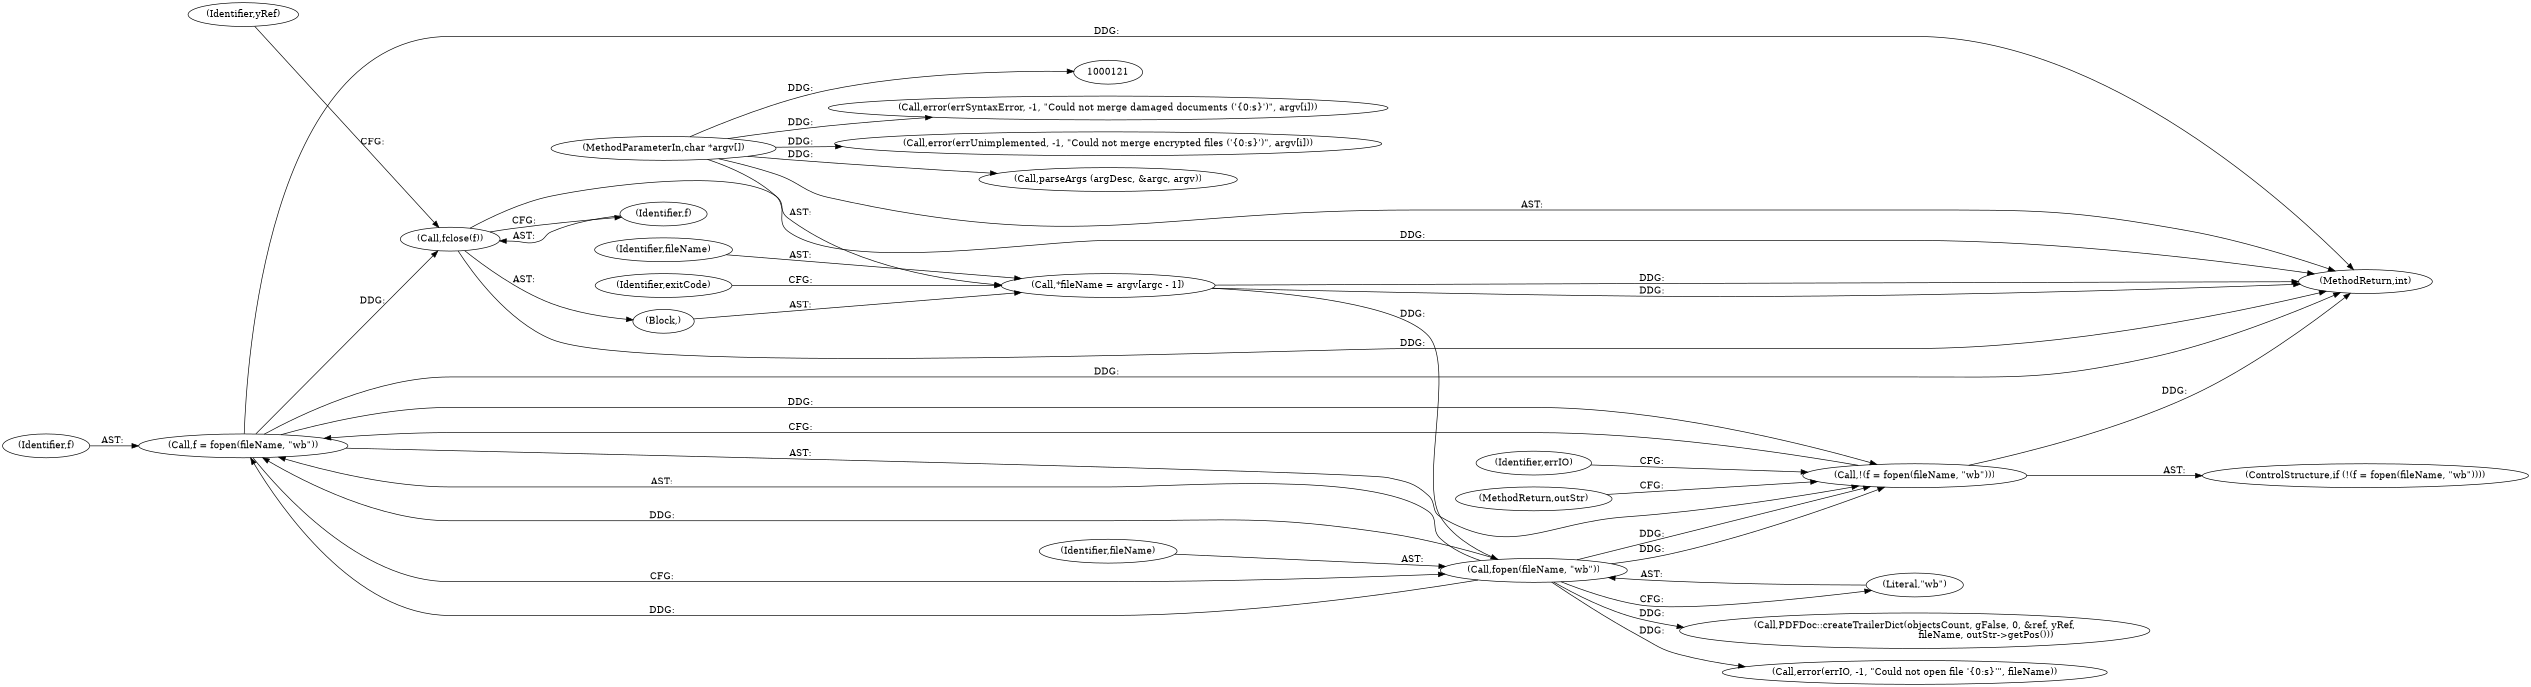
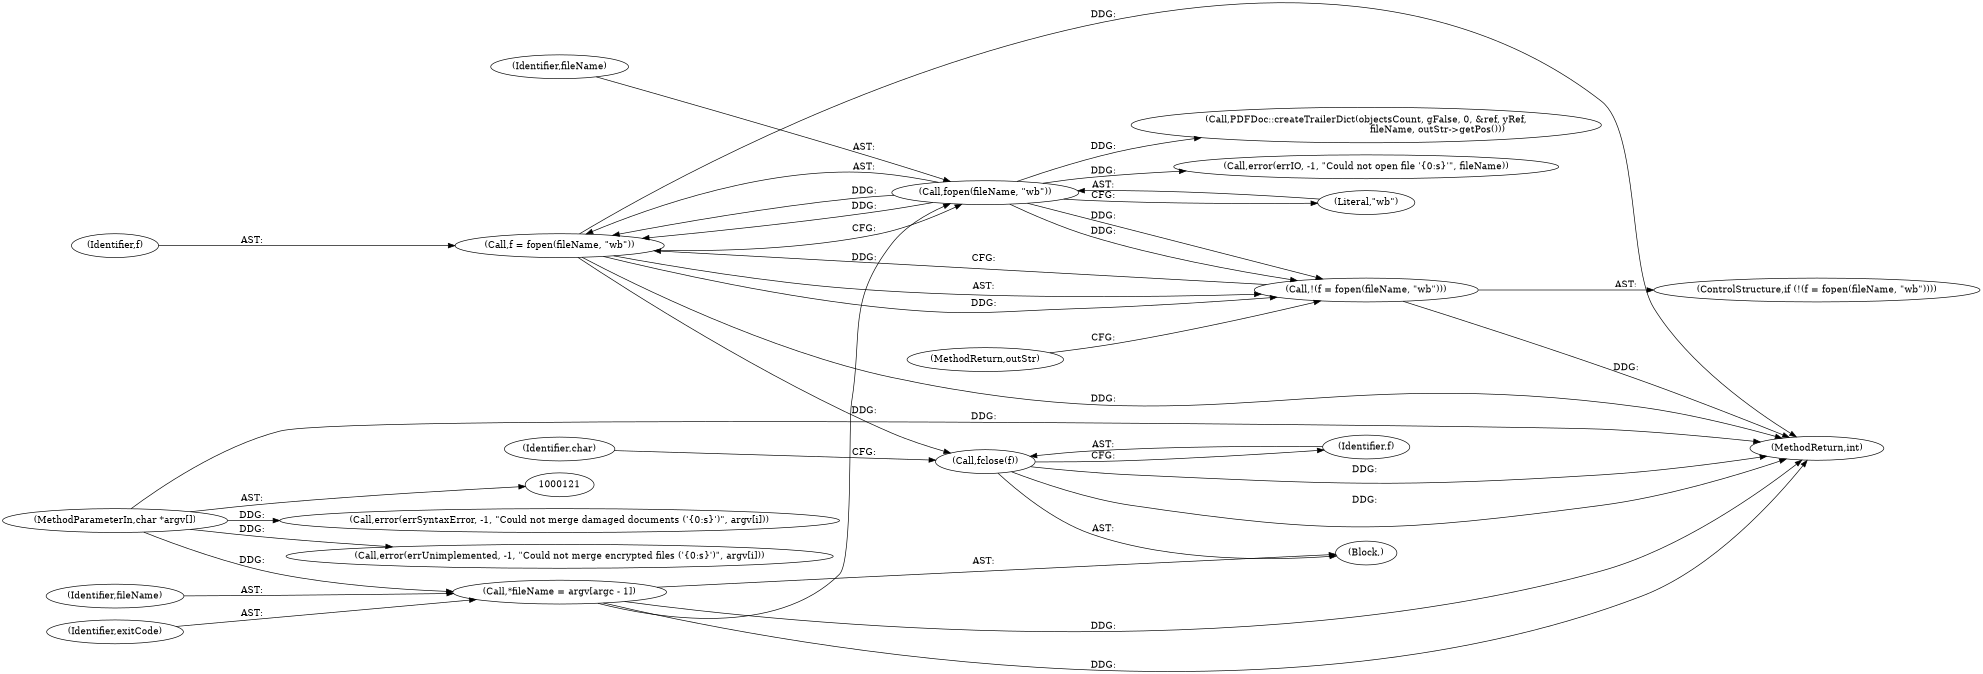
(243, 15) -> (560, 449)
(802, 88) -> (254, 498)
(1108, 180) -> none
(1534, 205) -> (985, 417)
(802, 213) -> (254, 561)
(802, 281) -> (254, 614)
(854, 306) -> (993, 571)
(1534, 463) -> none
